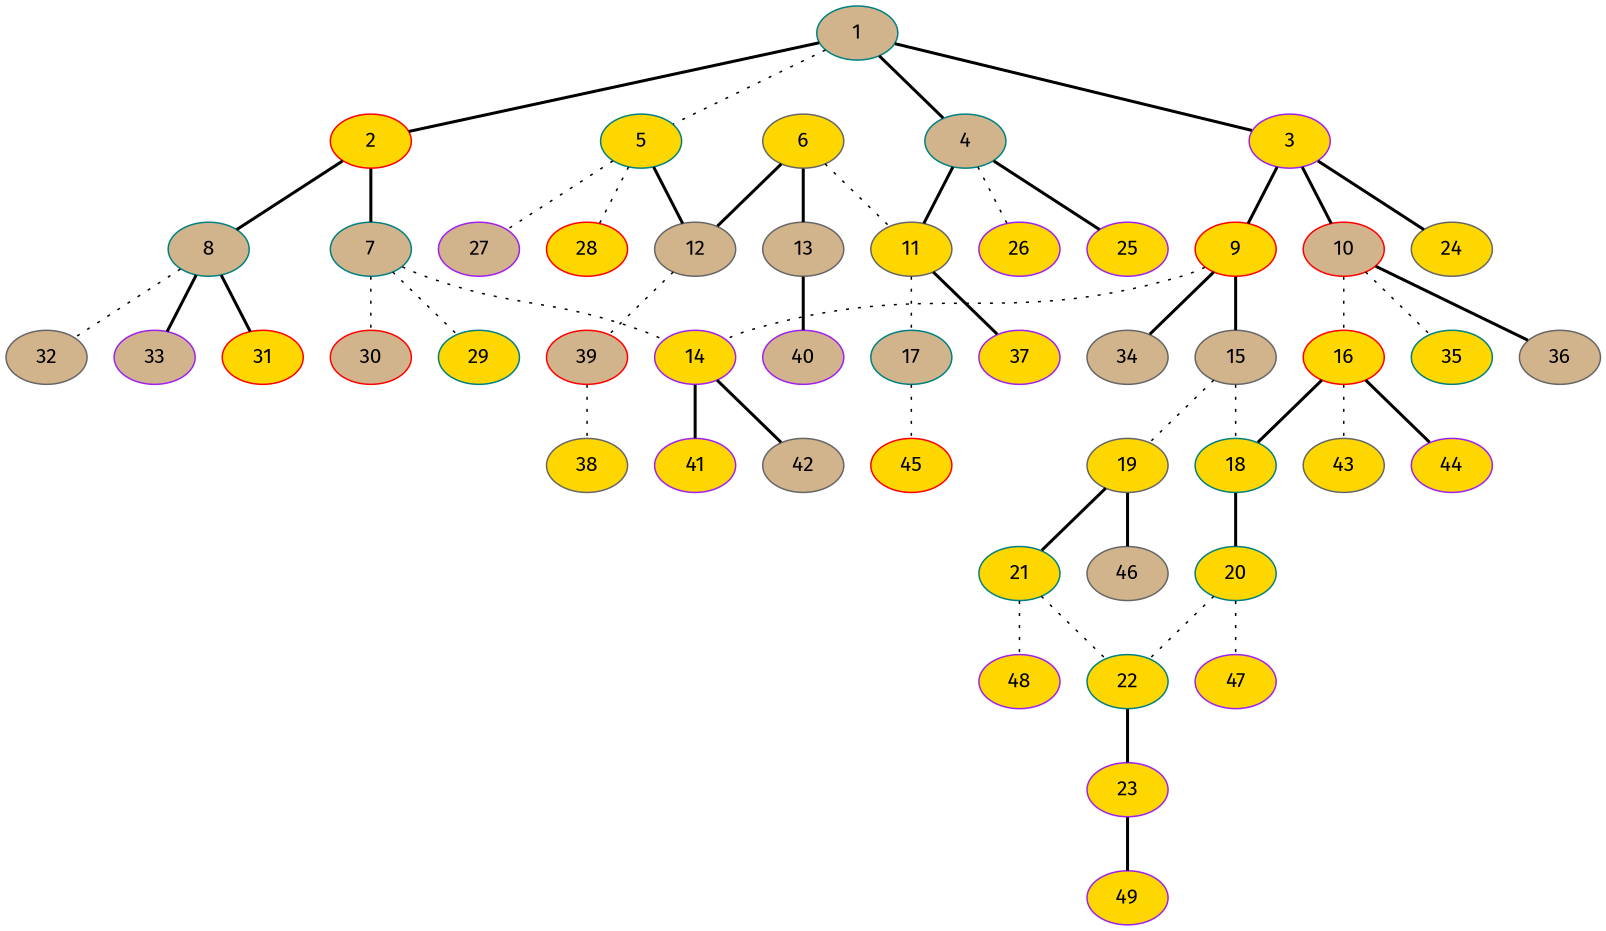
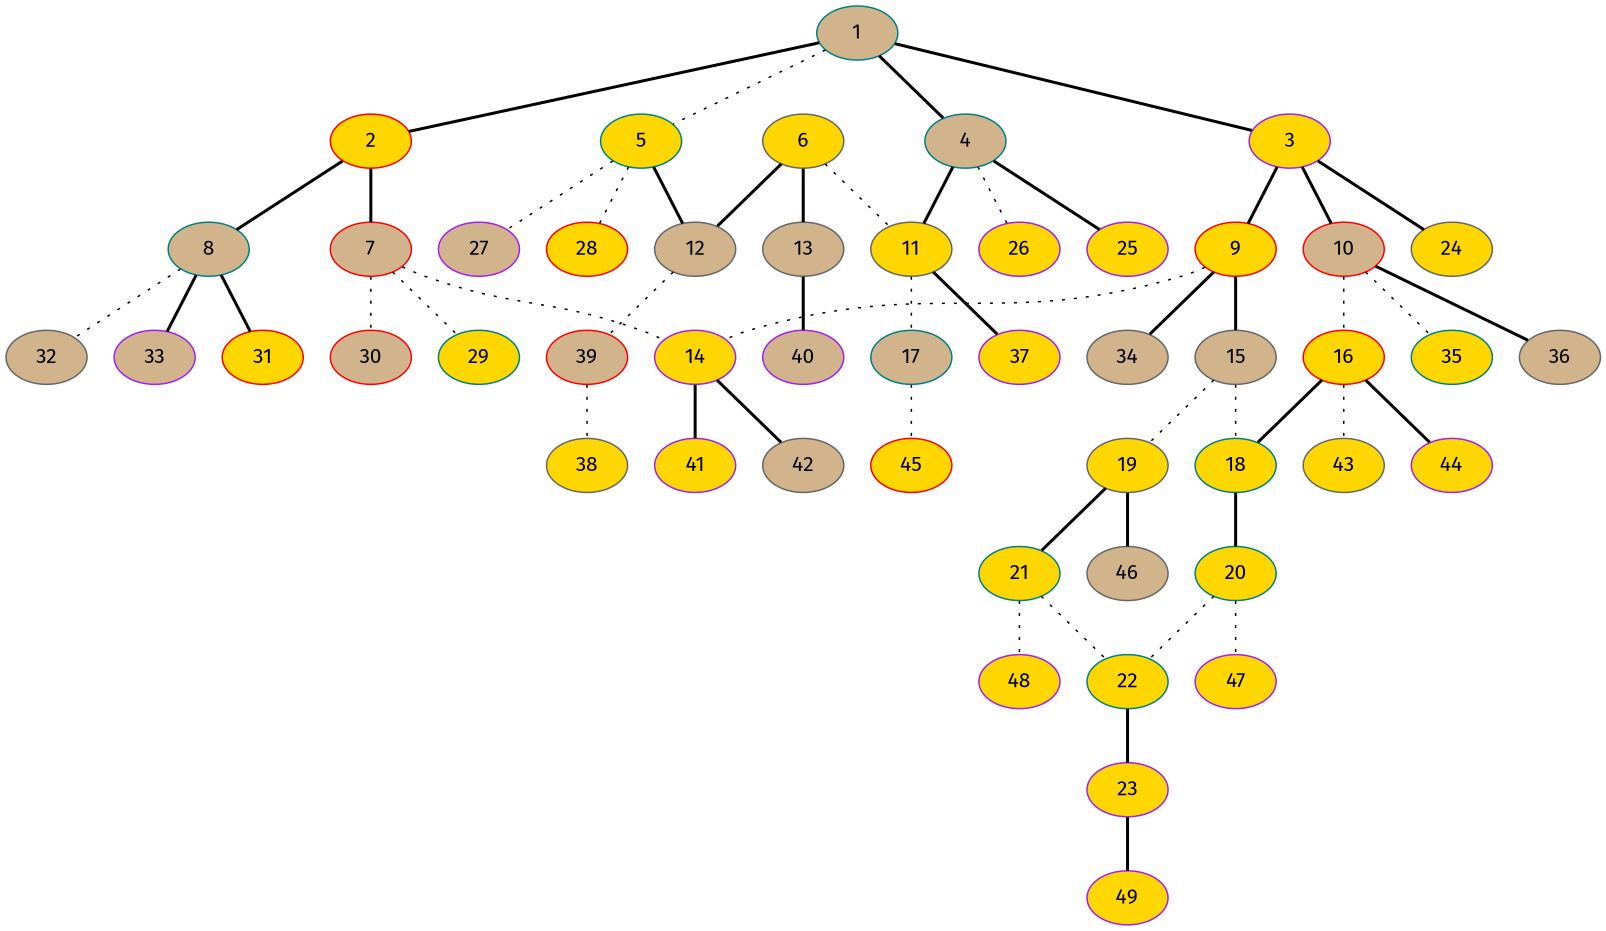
(371, 249) -> (371, 249)
